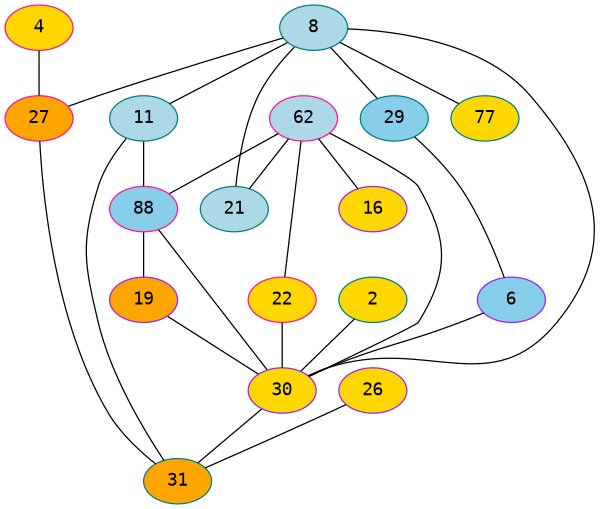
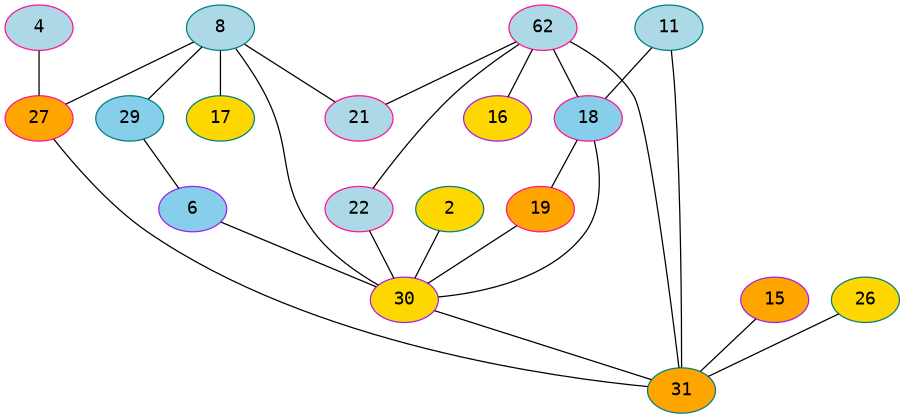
(39, 28) -> (39, 28)
(229, 73) -> none
(485, 118) -> (220, 118)
(144, 209) -> (588, 118)
(234, 209) -> (359, 118)
(441, 264) -> (654, 189)
(144, 300) -> (540, 209)
(282, 300) -> (359, 209)
none -> (775, 300)
(373, 391) -> (865, 300)
